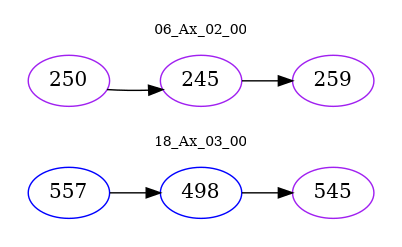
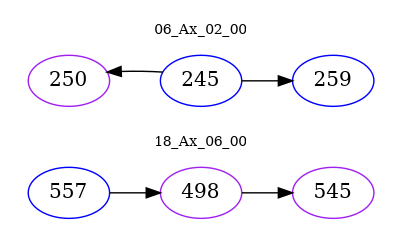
(201, 81) -> (201, 81)
(333, 81) -> (333, 81)
(128, 90) -> (142, 71)
(201, 143) -> (201, 143)
(201, 193) -> (201, 193)
